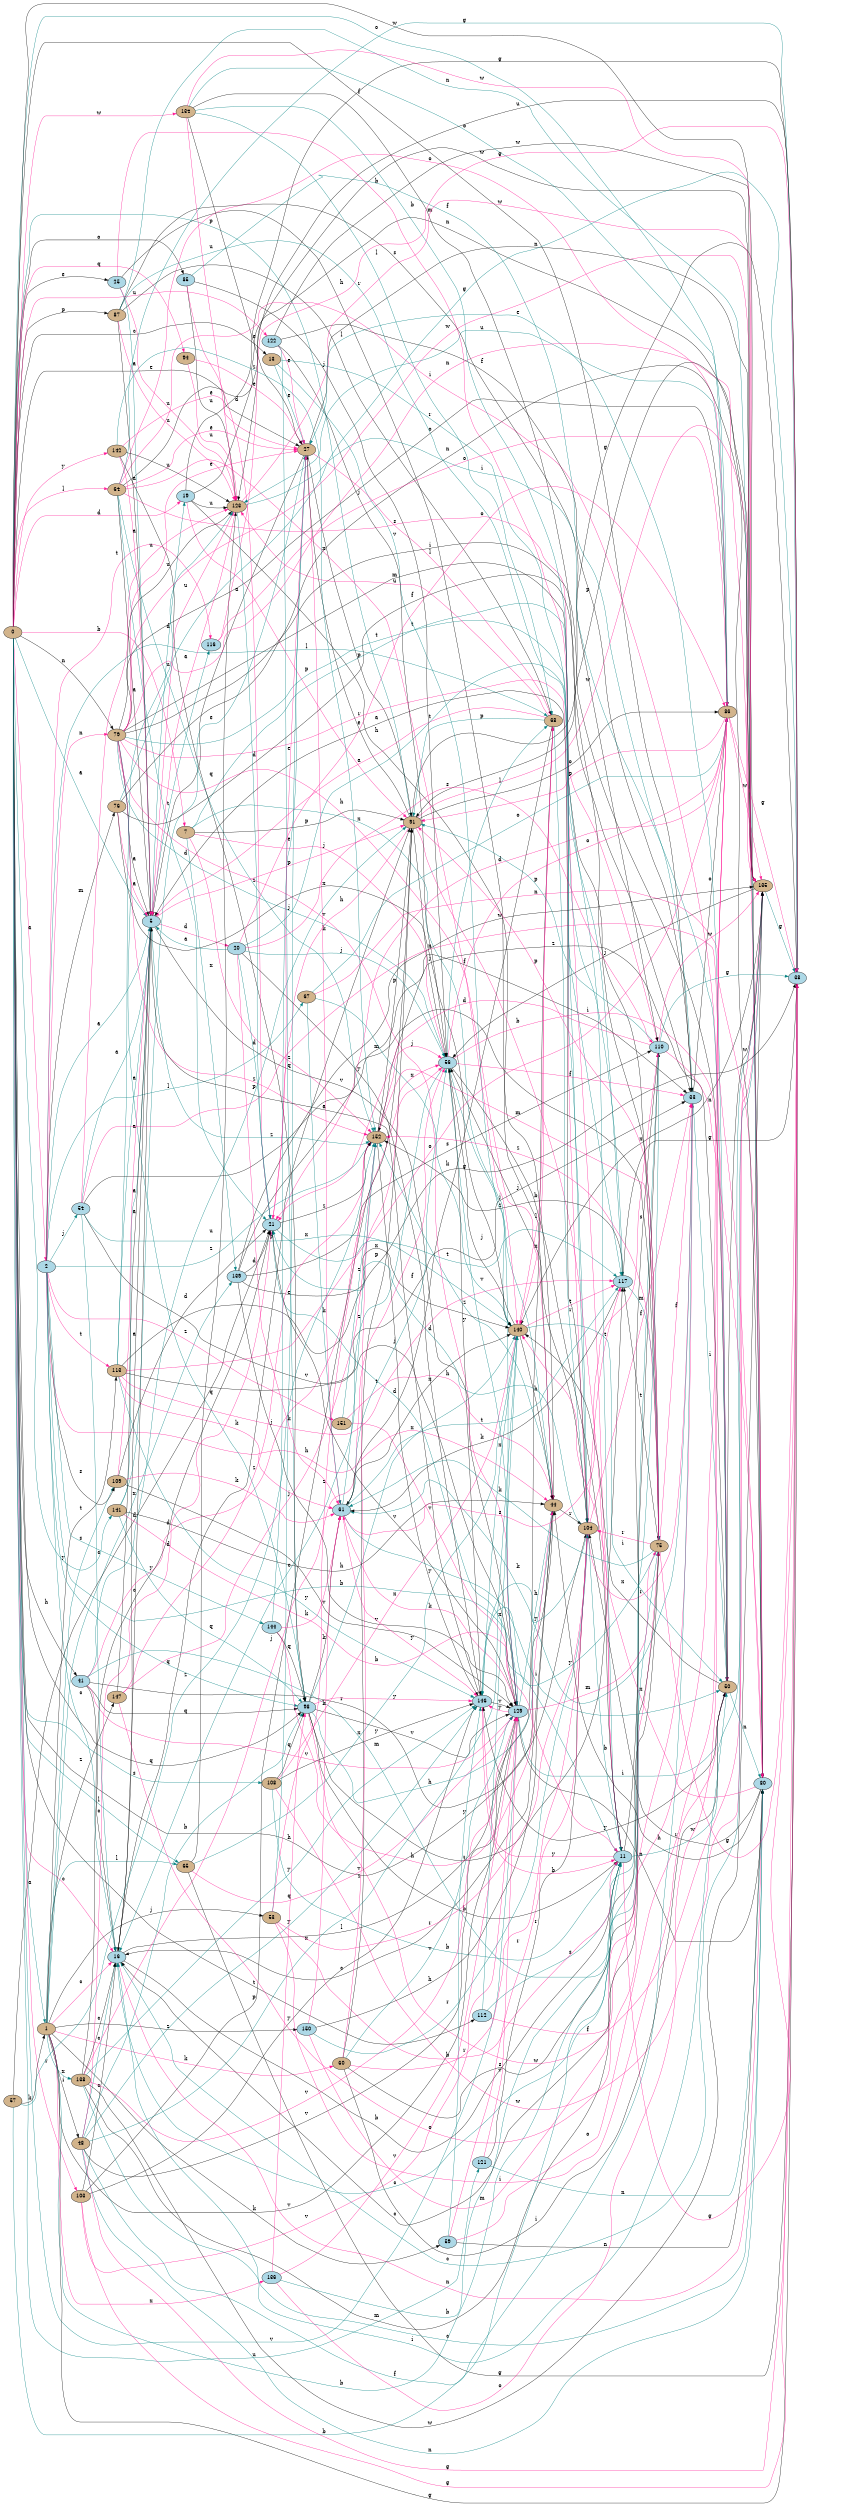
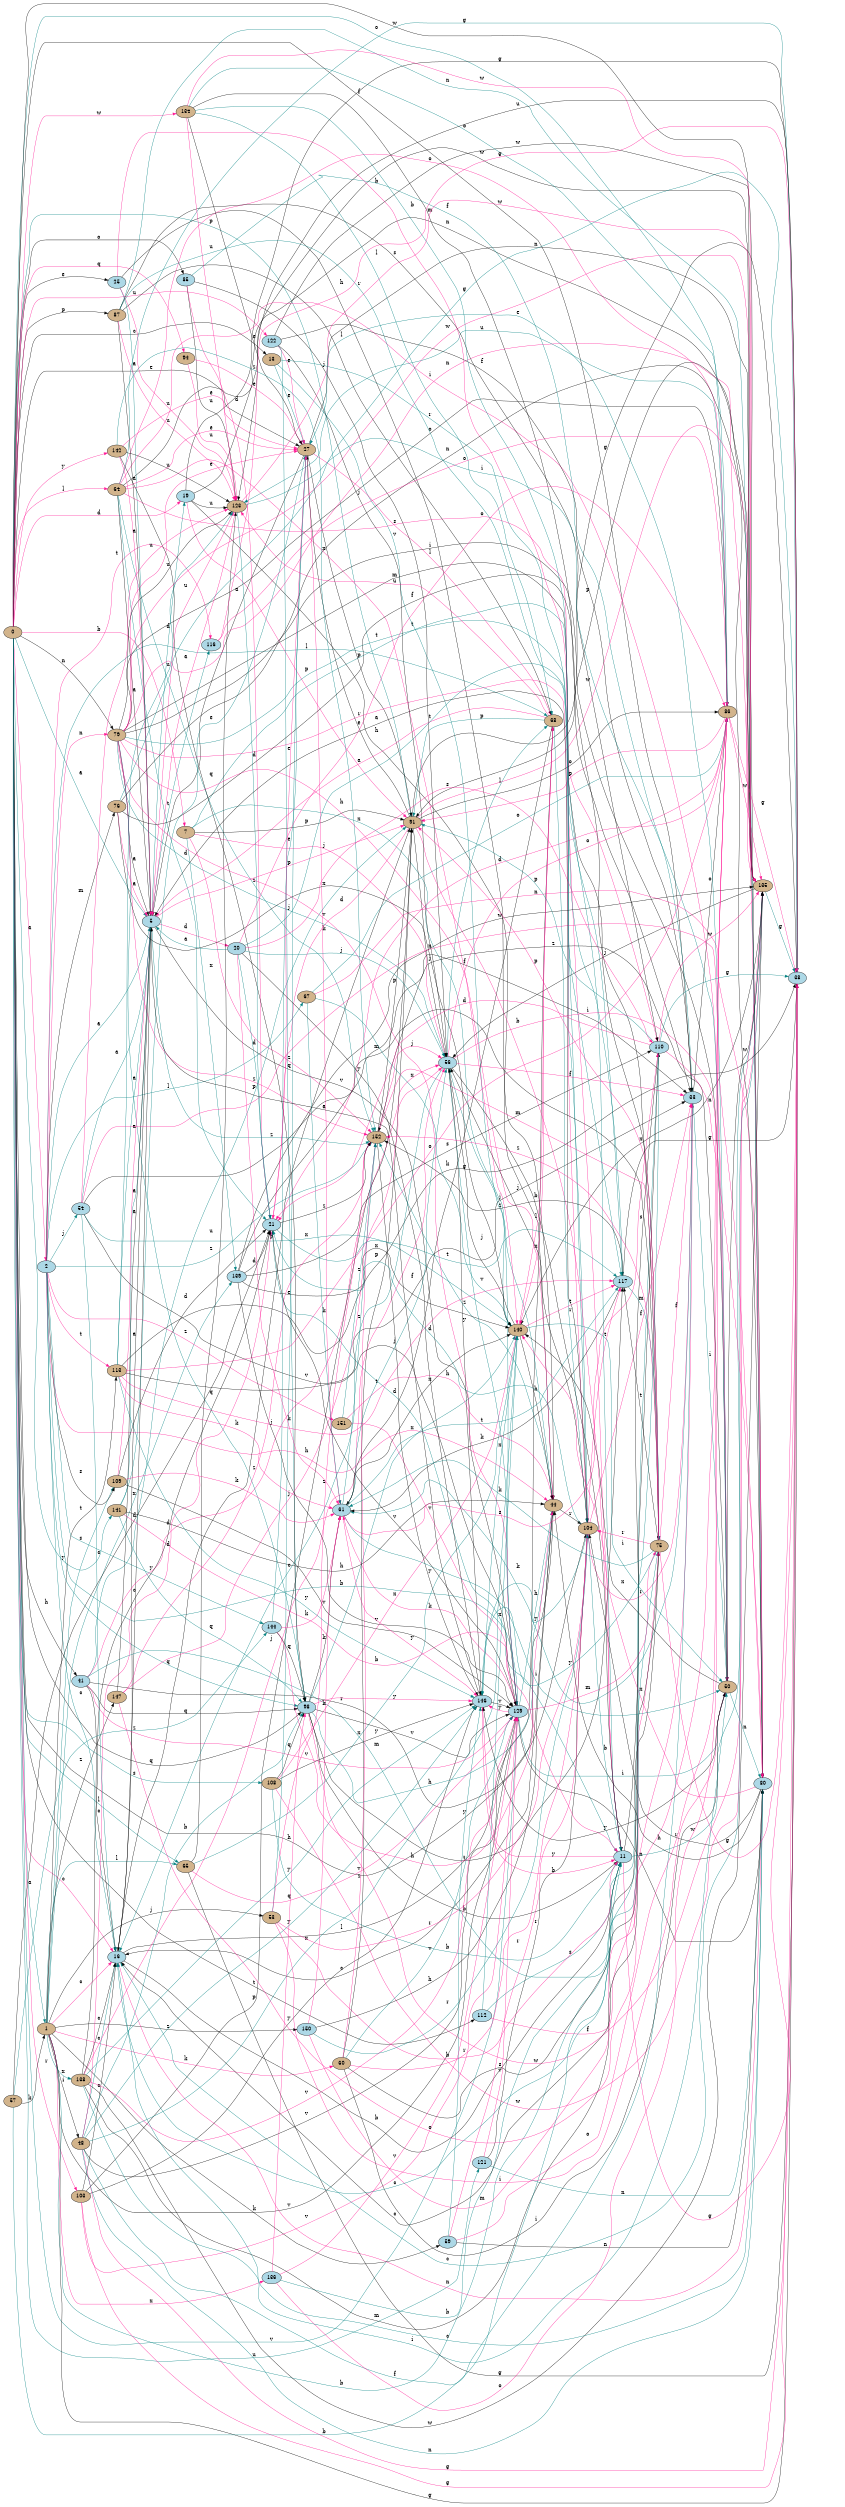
(342, 900) -> (342, 900)
(209, 1663) -> (50, 1834)
